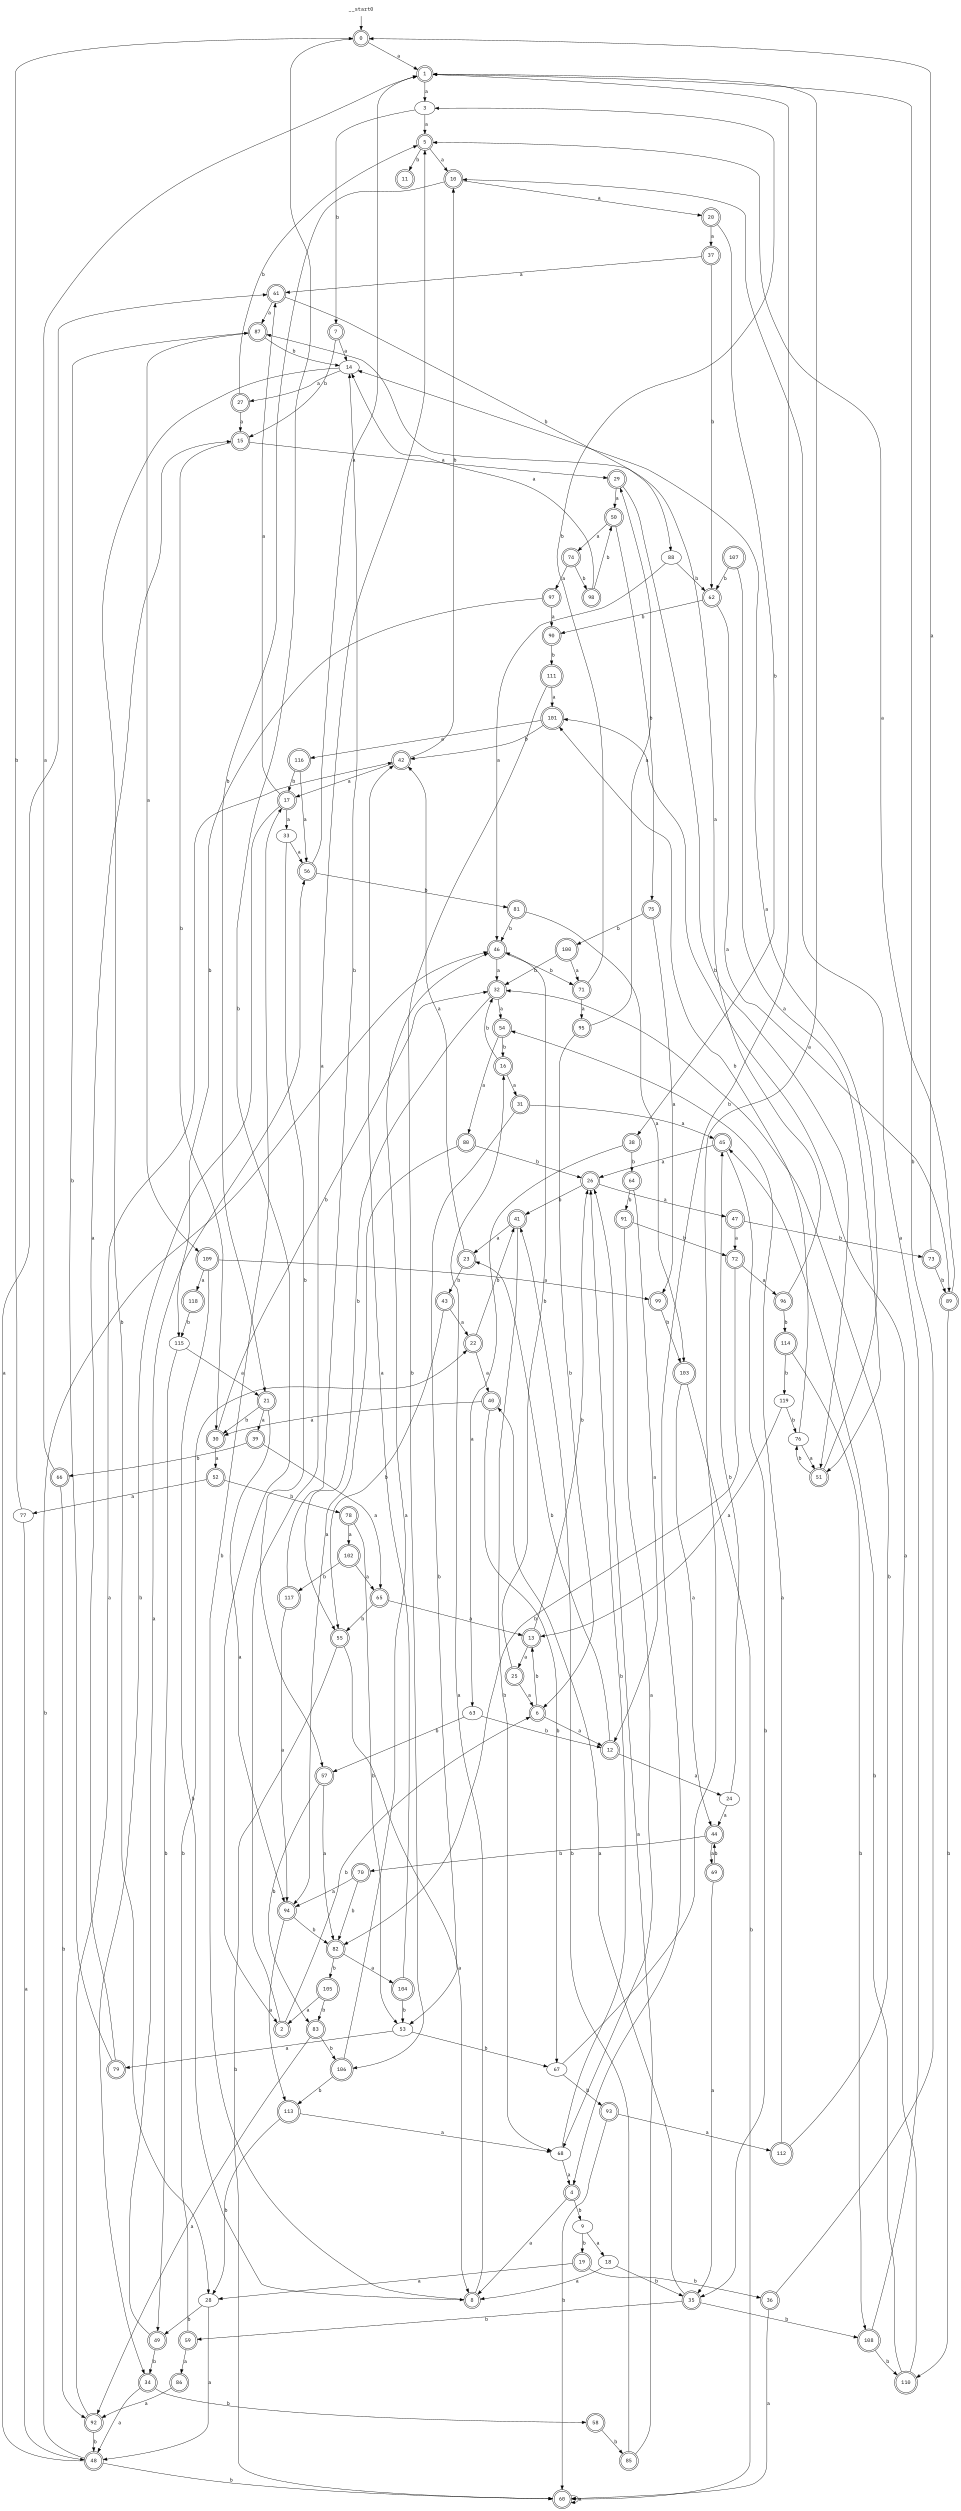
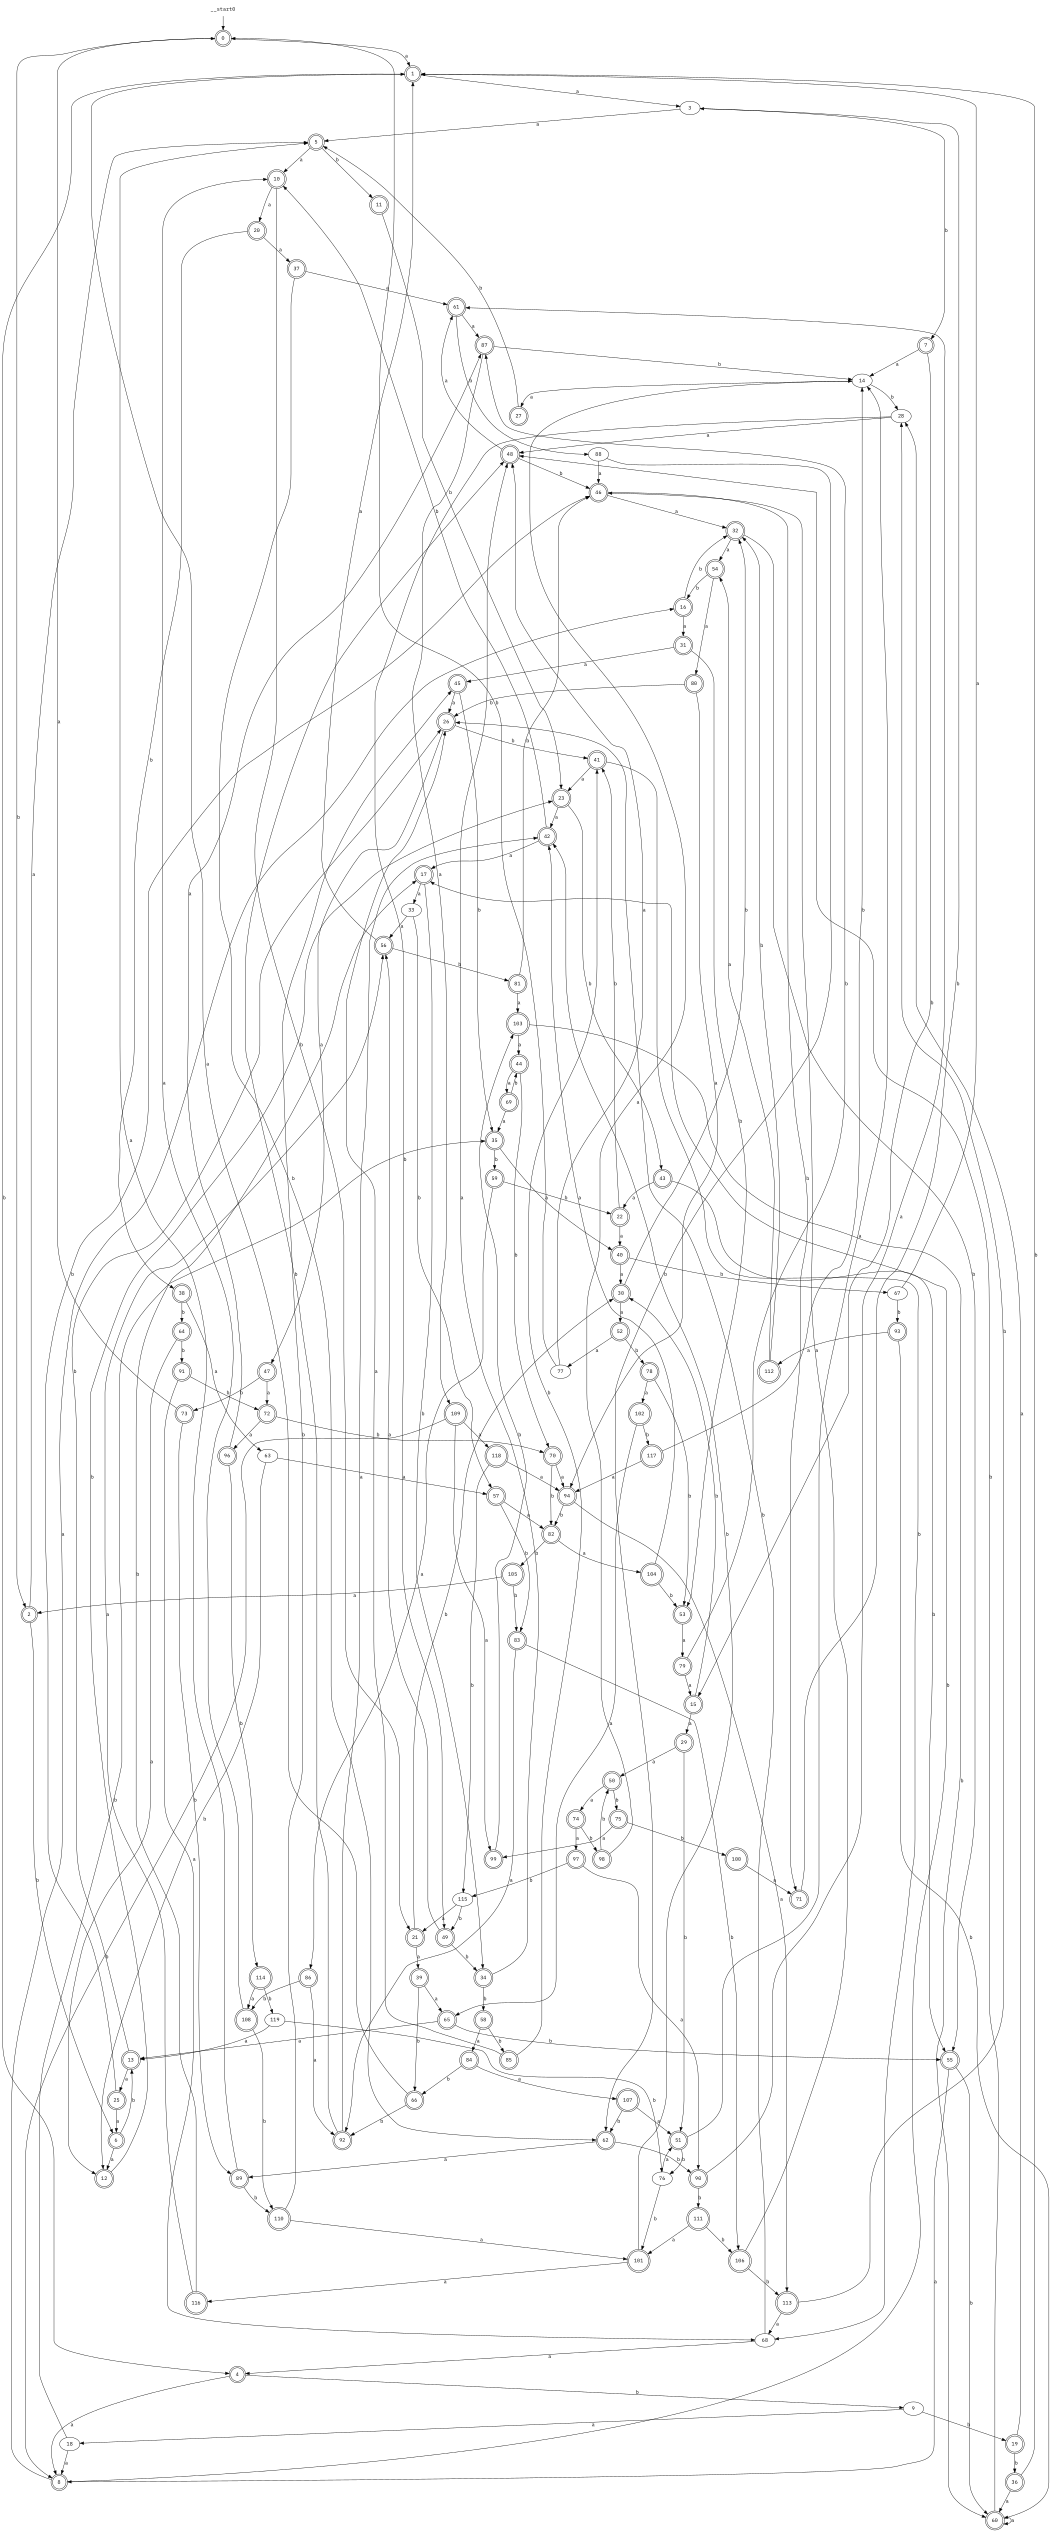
(240, 420) -> none
none -> (457, 519)
(262, 553) -> (933, 1108)
(531, 970) -> none
(582, 1028) -> none
(560, 1599) -> (407, 1440)
(238, 1652) -> (531, 1475)
(437, 1731) -> (404, 1477)
(729, 1799) -> none
(861, 1854) -> (253, 1999)
(403, 2029) -> (682, 1615)
(478, 2049) -> none
none -> (469, 2060)
(777, 2320) -> (274, 1990)
(325, 2491) -> (989, 1320)
